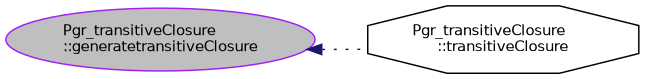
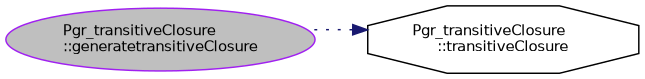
(345, 49) -> (330, 30)
